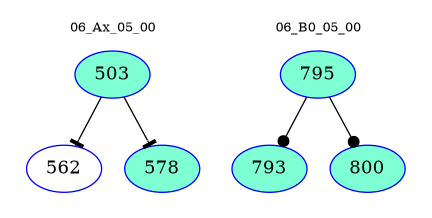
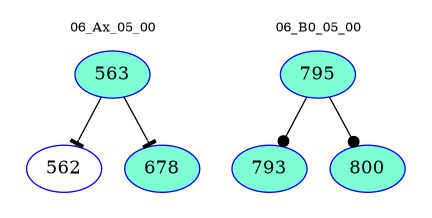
(113, 75) -> (113, 75)
(162, 169) -> (162, 169)
